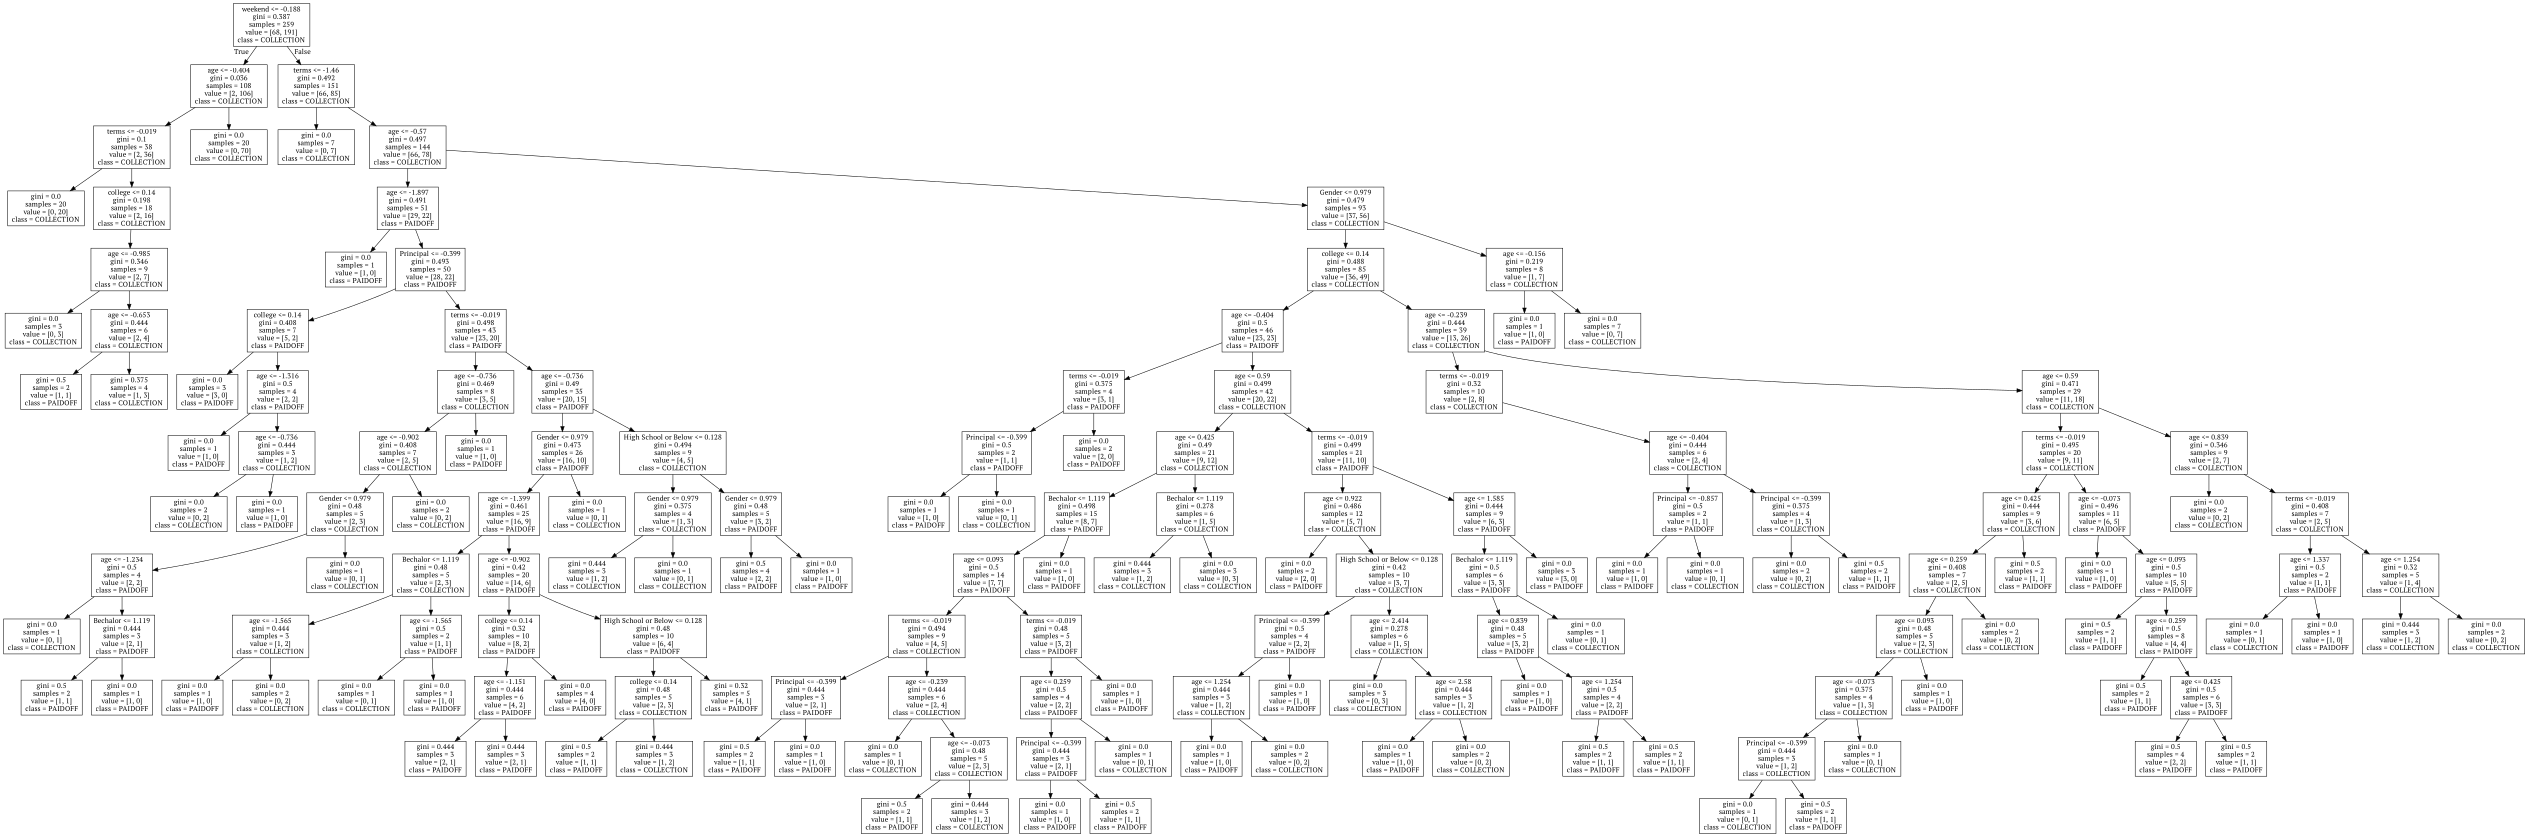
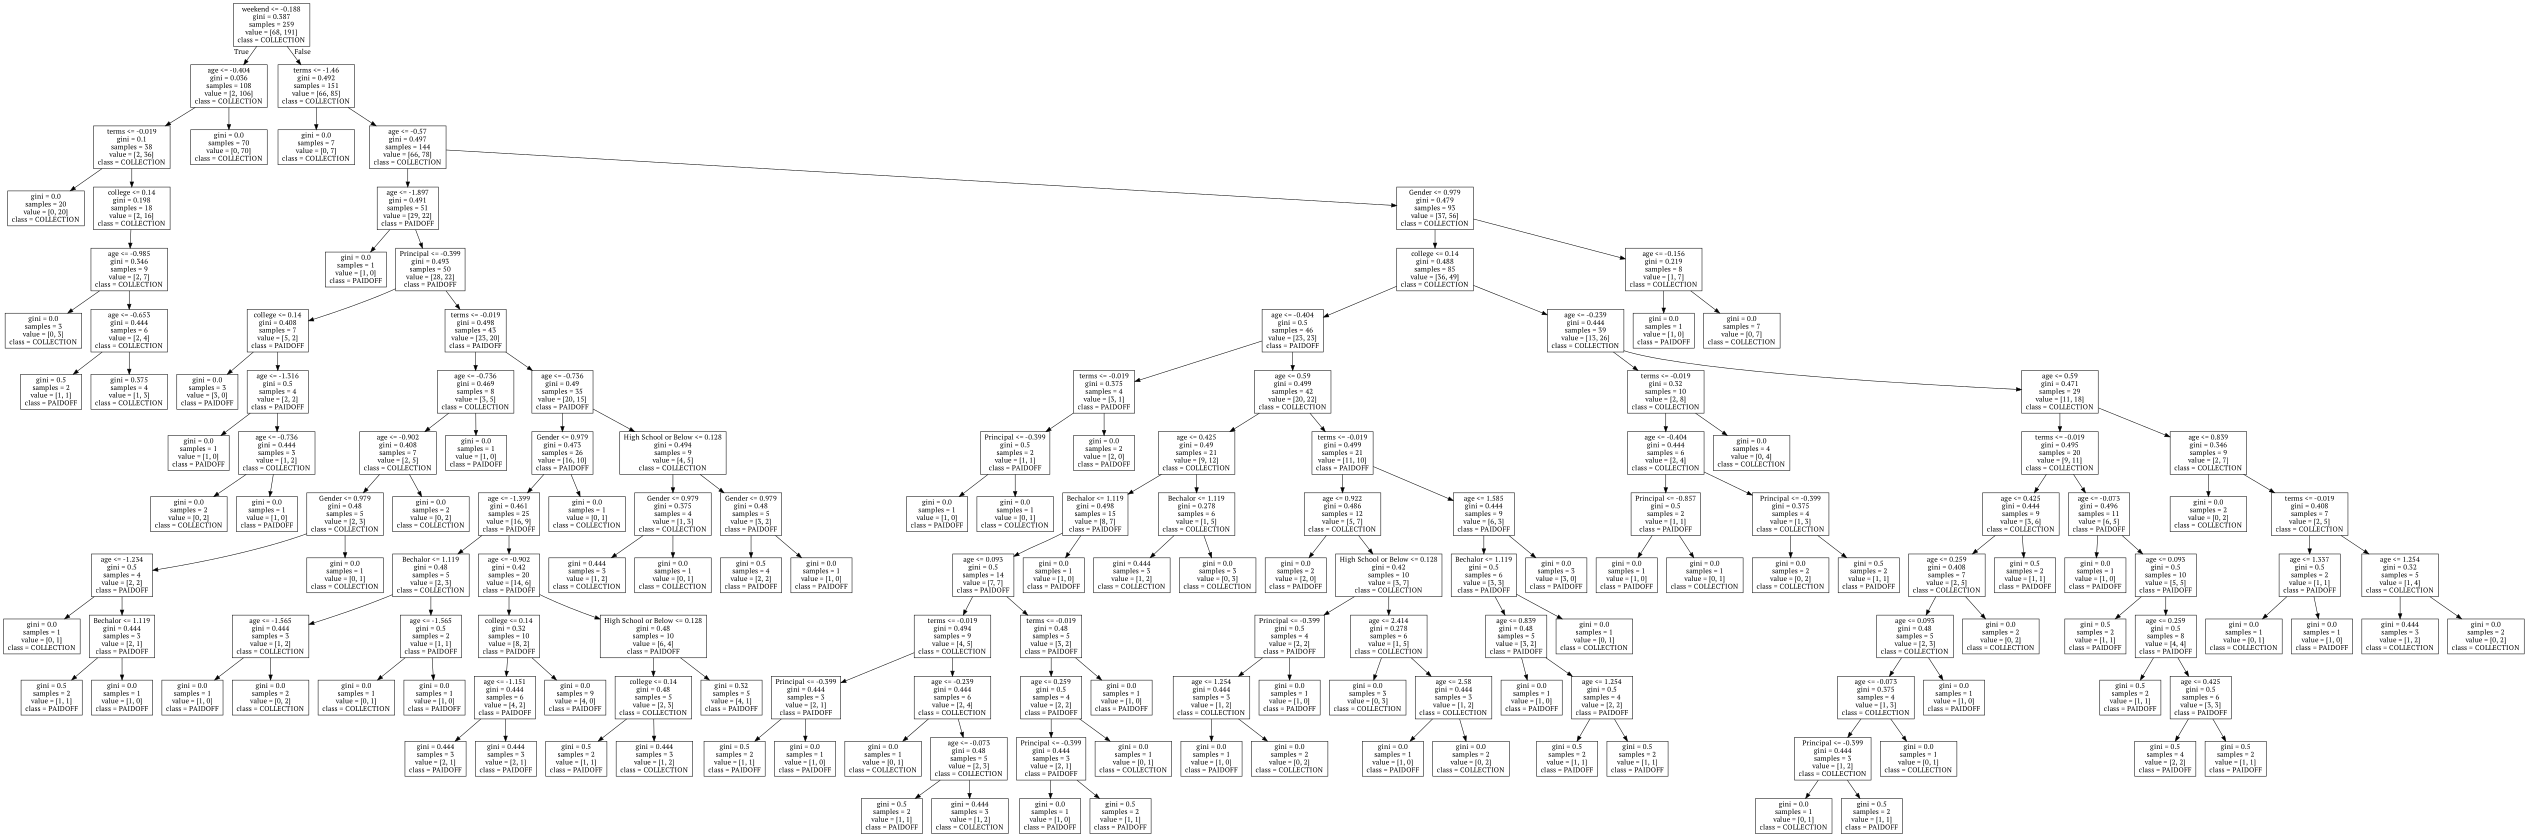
(229, 147) -> (229, 147)
none -> (1752, 453)
(575, 698) -> (575, 698)
